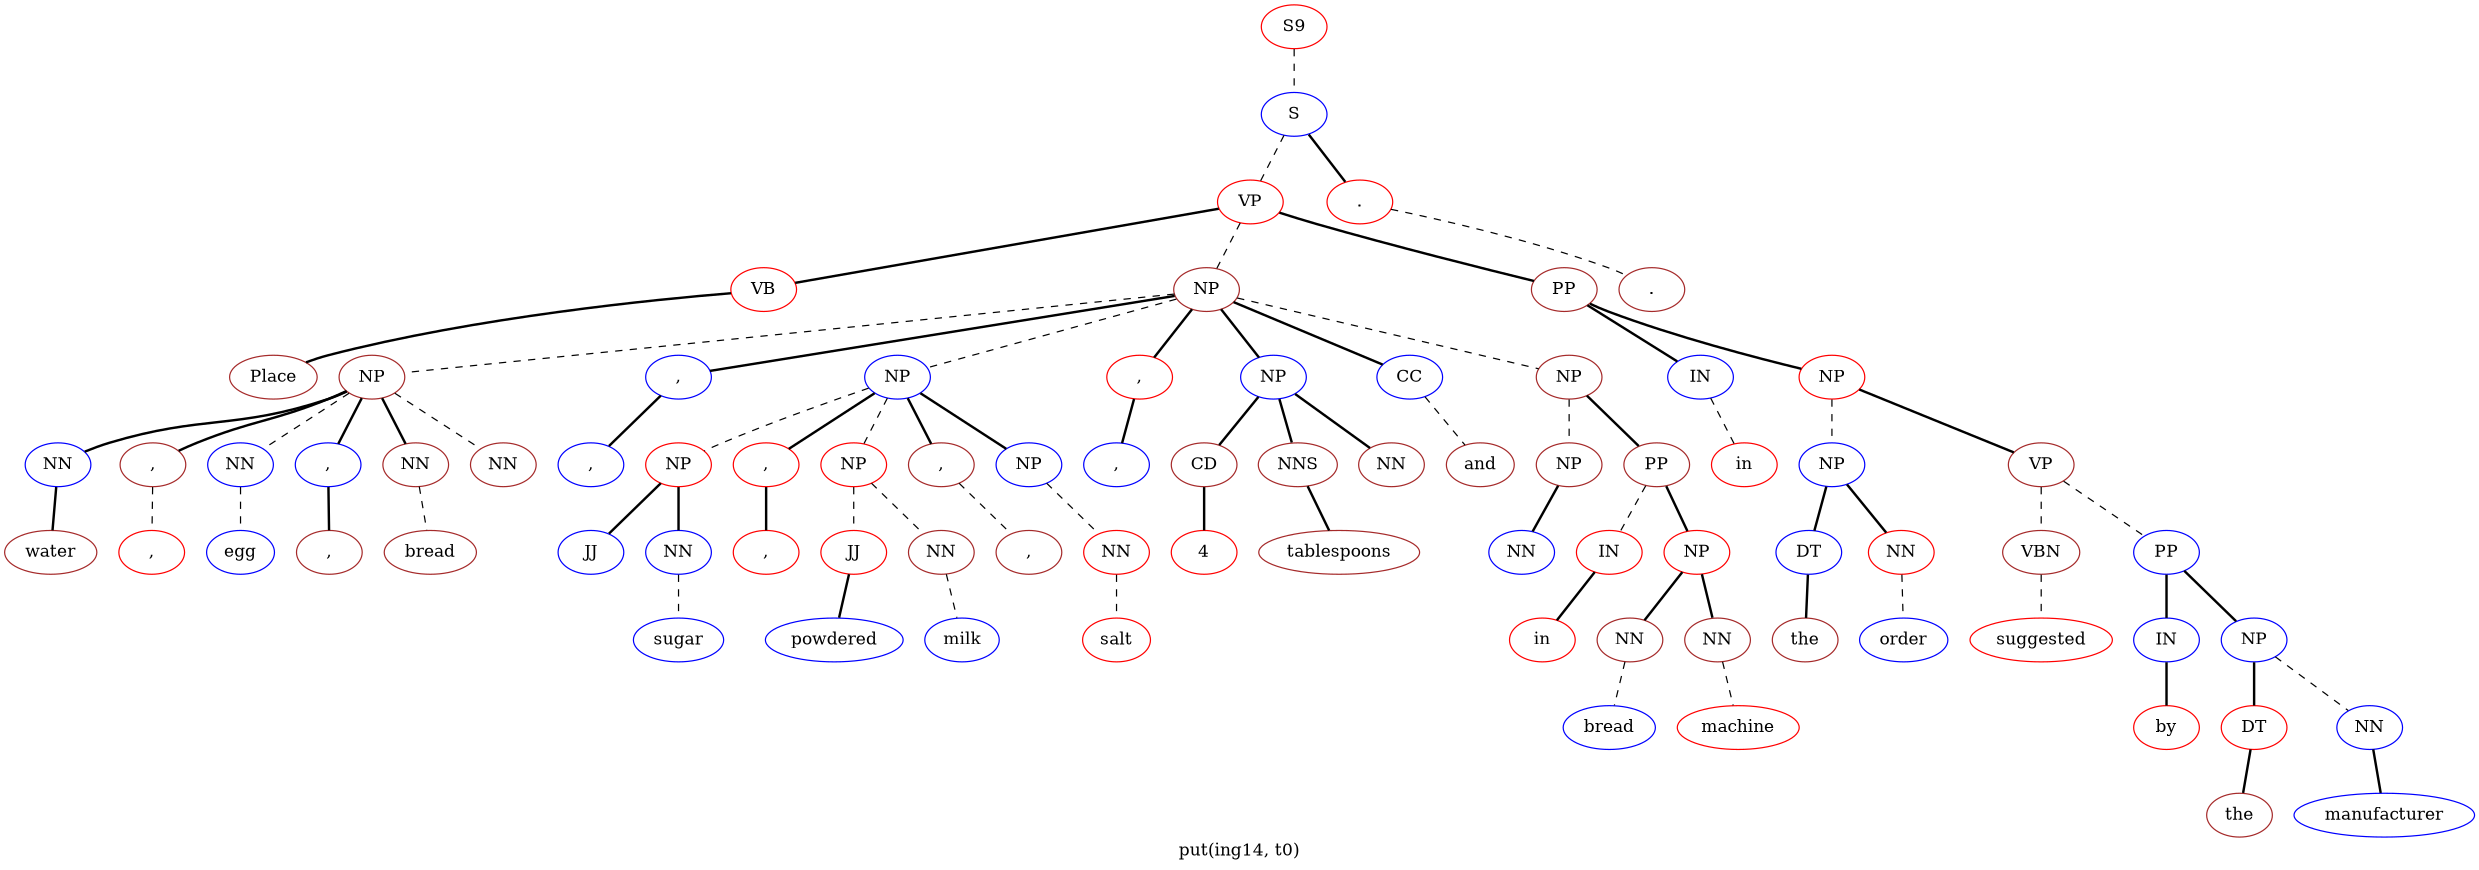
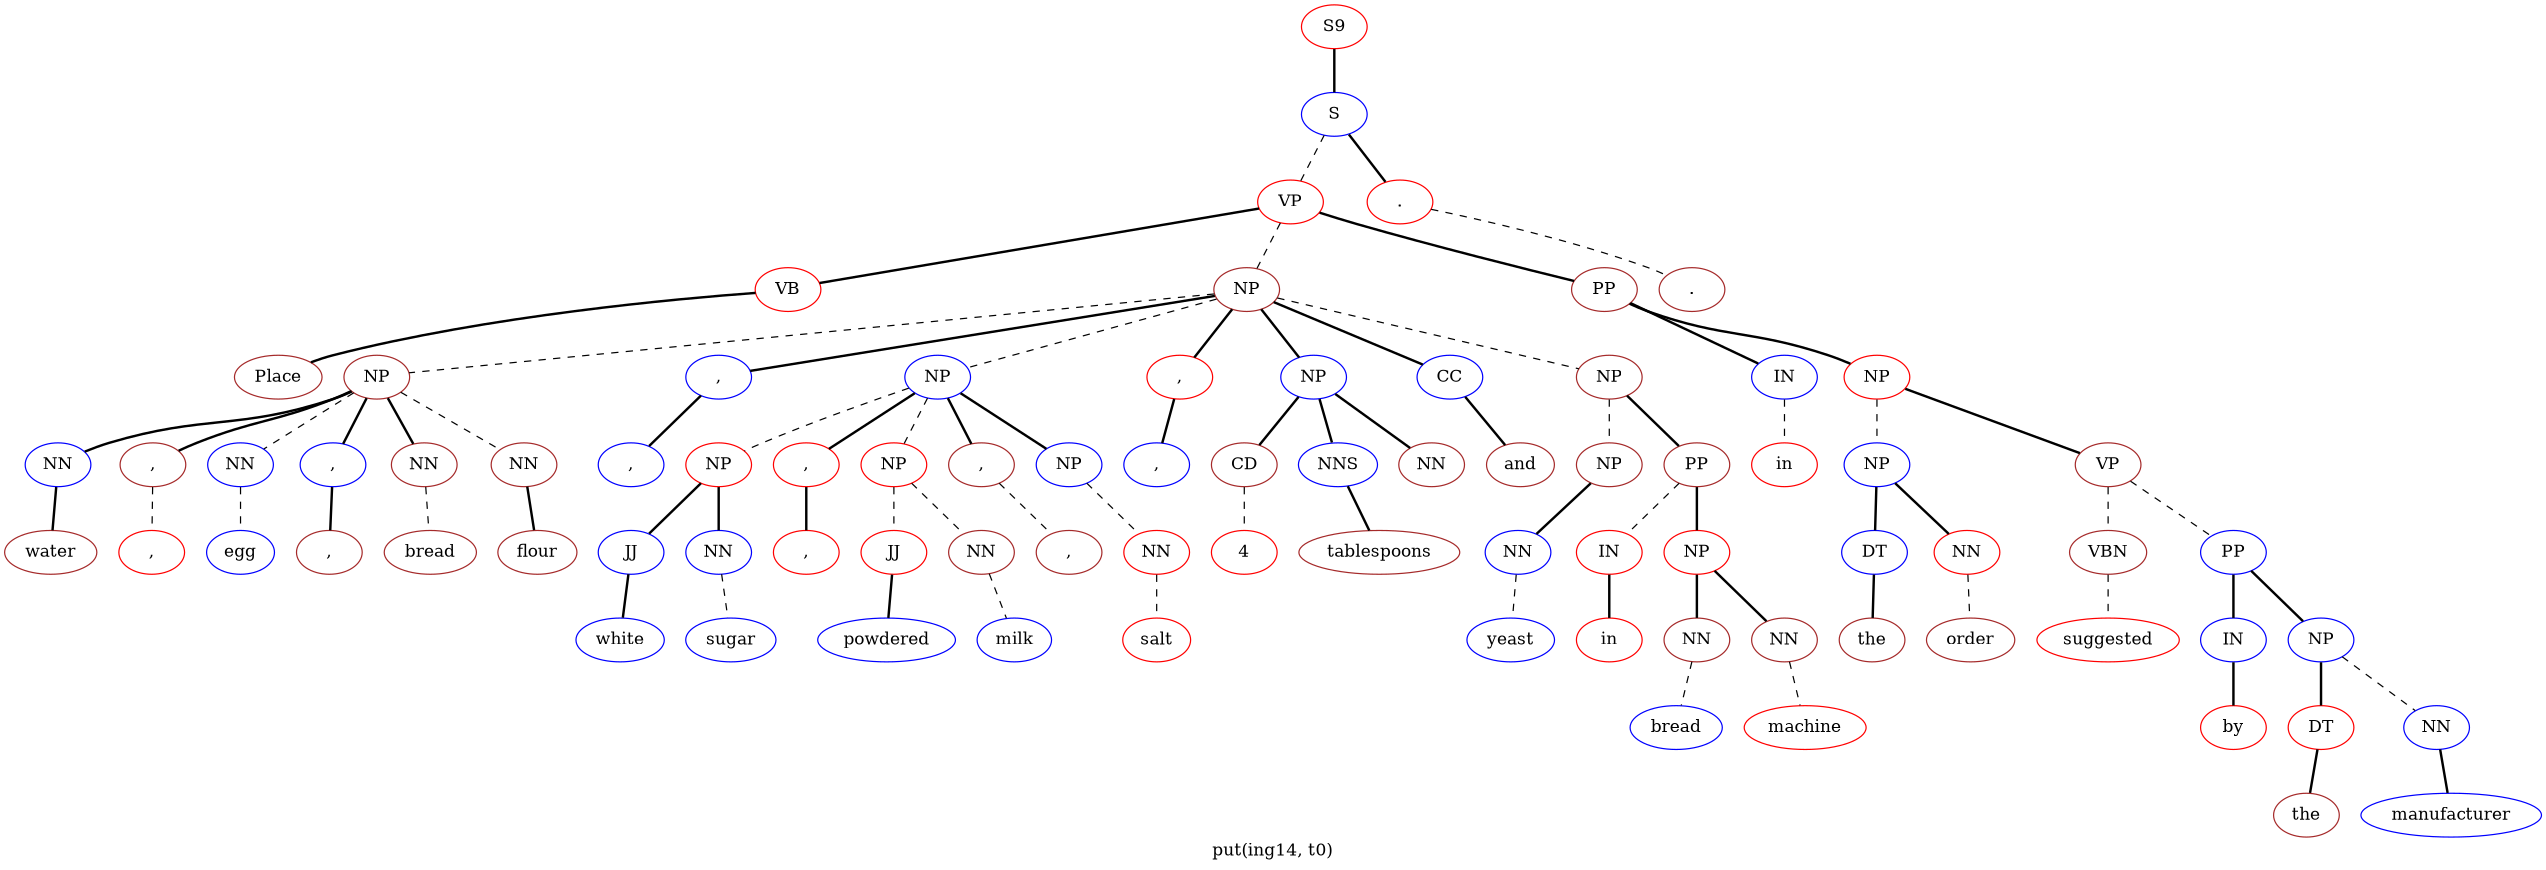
(1294, 71) -> (1334, 71)
(1445, 421) -> (1485, 421)
(1298, 465) -> (1338, 465)
(1204, 509) -> (1244, 509)
none -> (537, 552)
none -> (620, 640)
none -> (1511, 640)
(1904, 640) -> (1971, 640)
